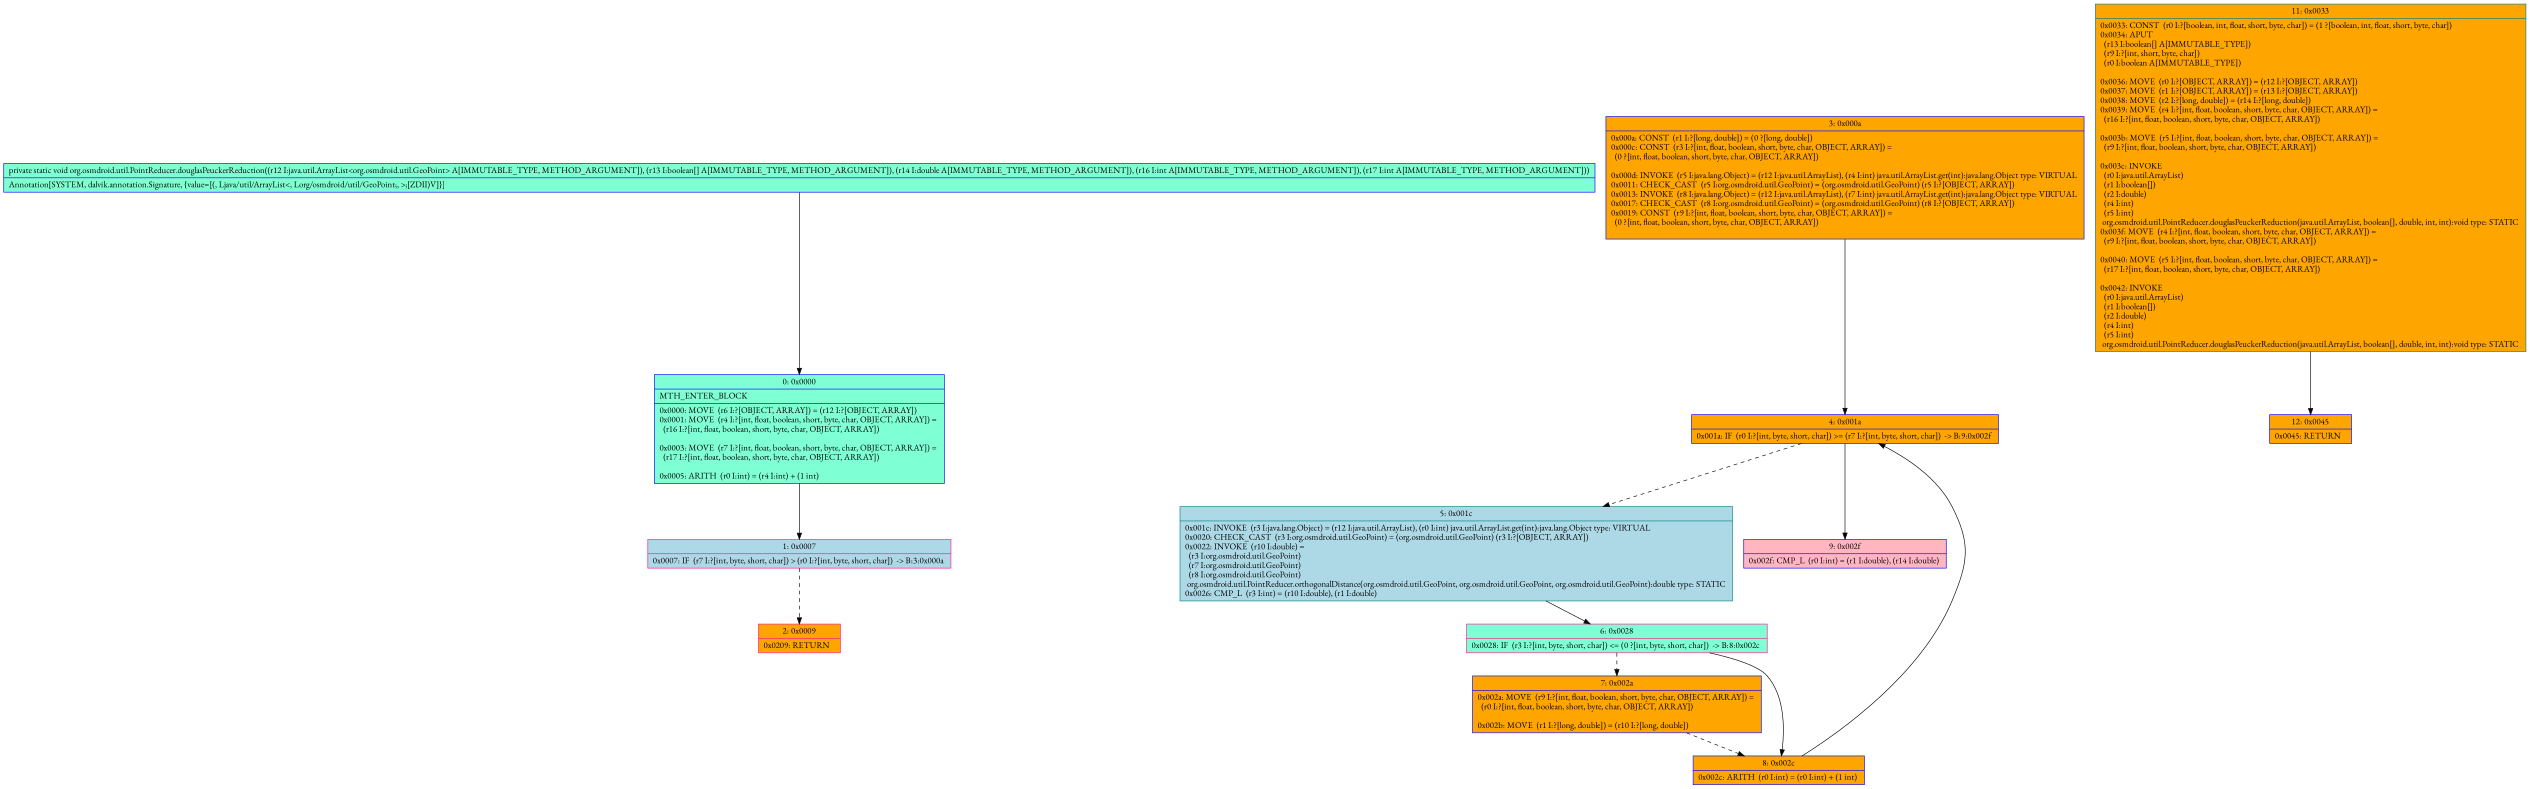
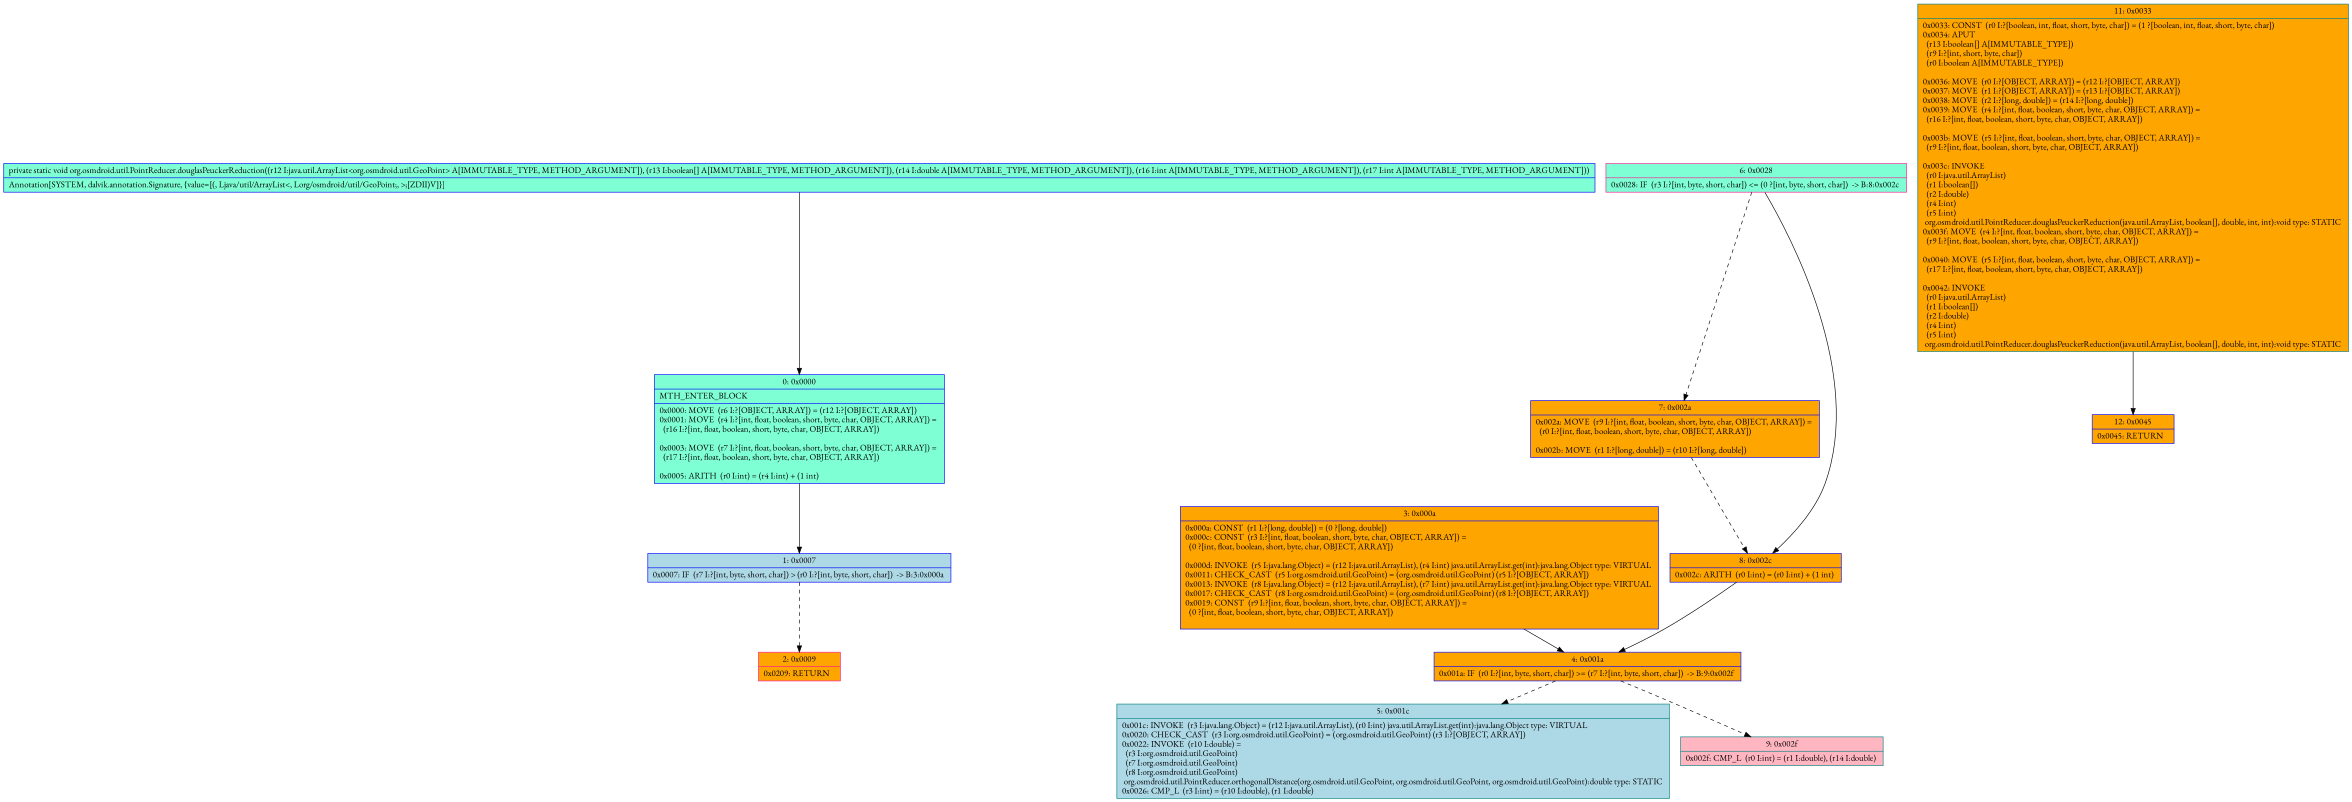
(1845, 488) -> (1683, 707)
(799, 554) -> (799, 568)
(1845, 554) -> (1782, 751)
(1565, 611) -> none
